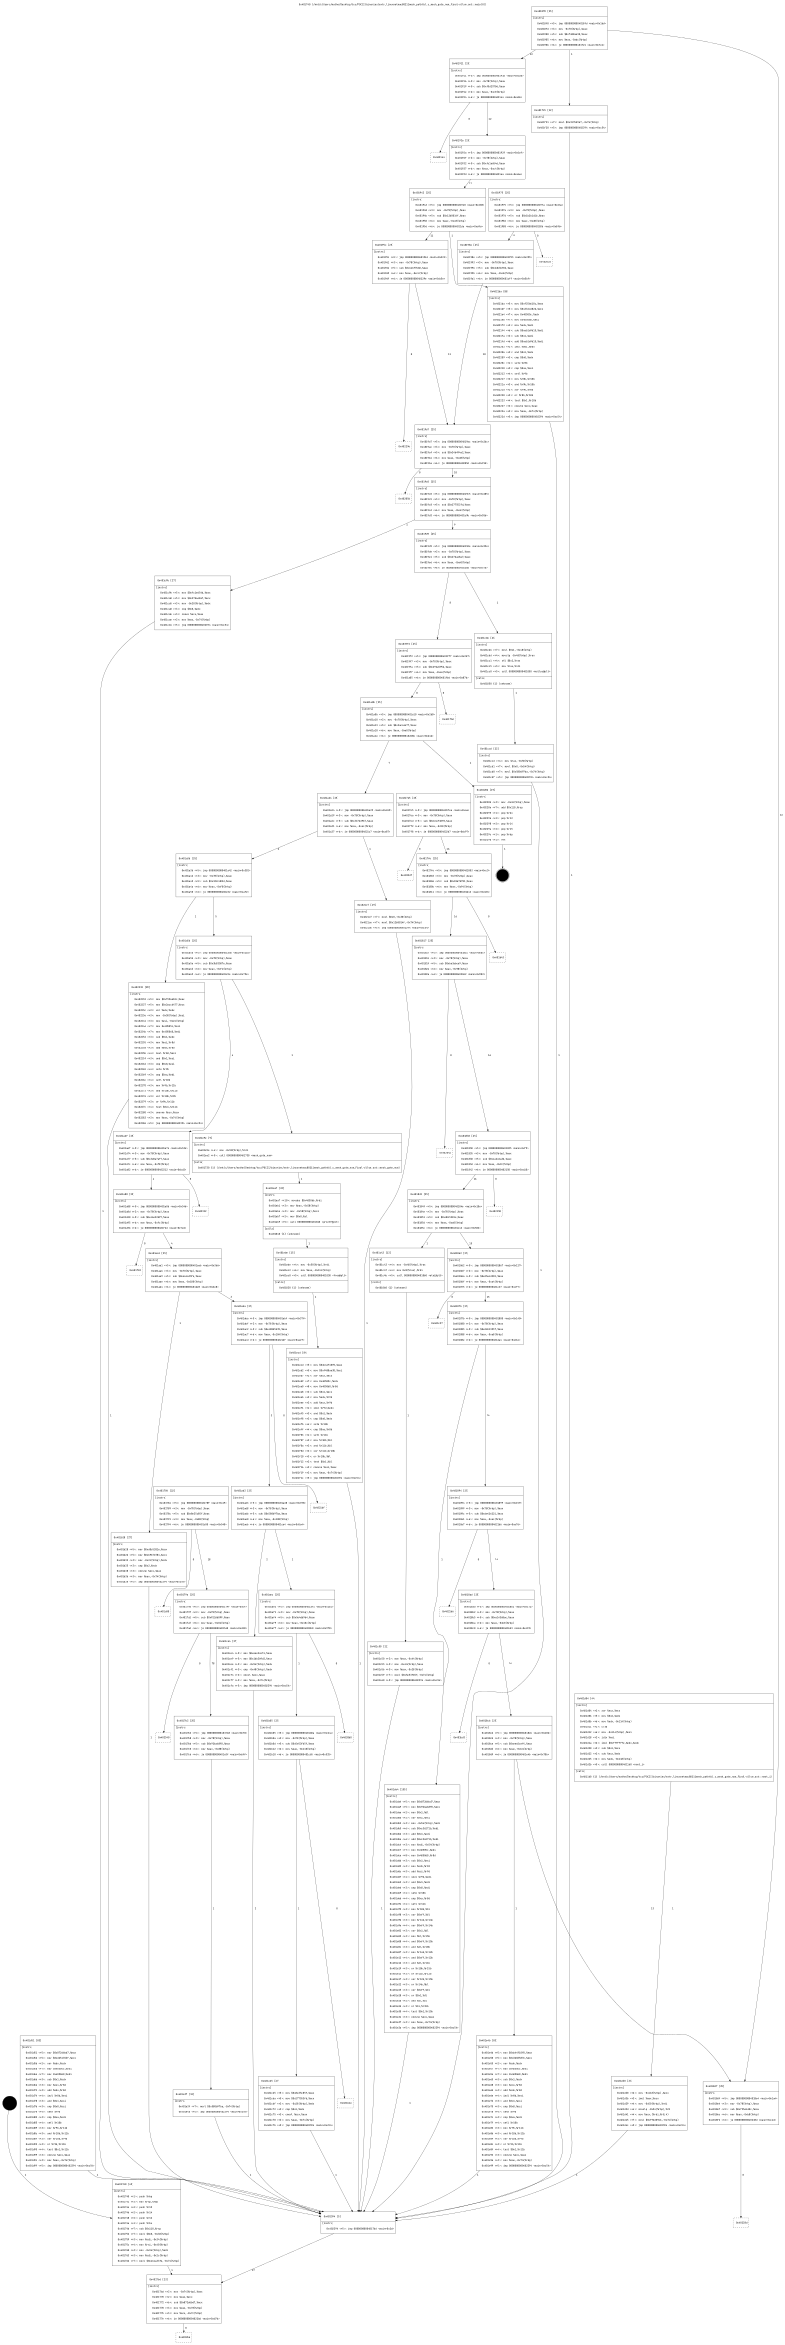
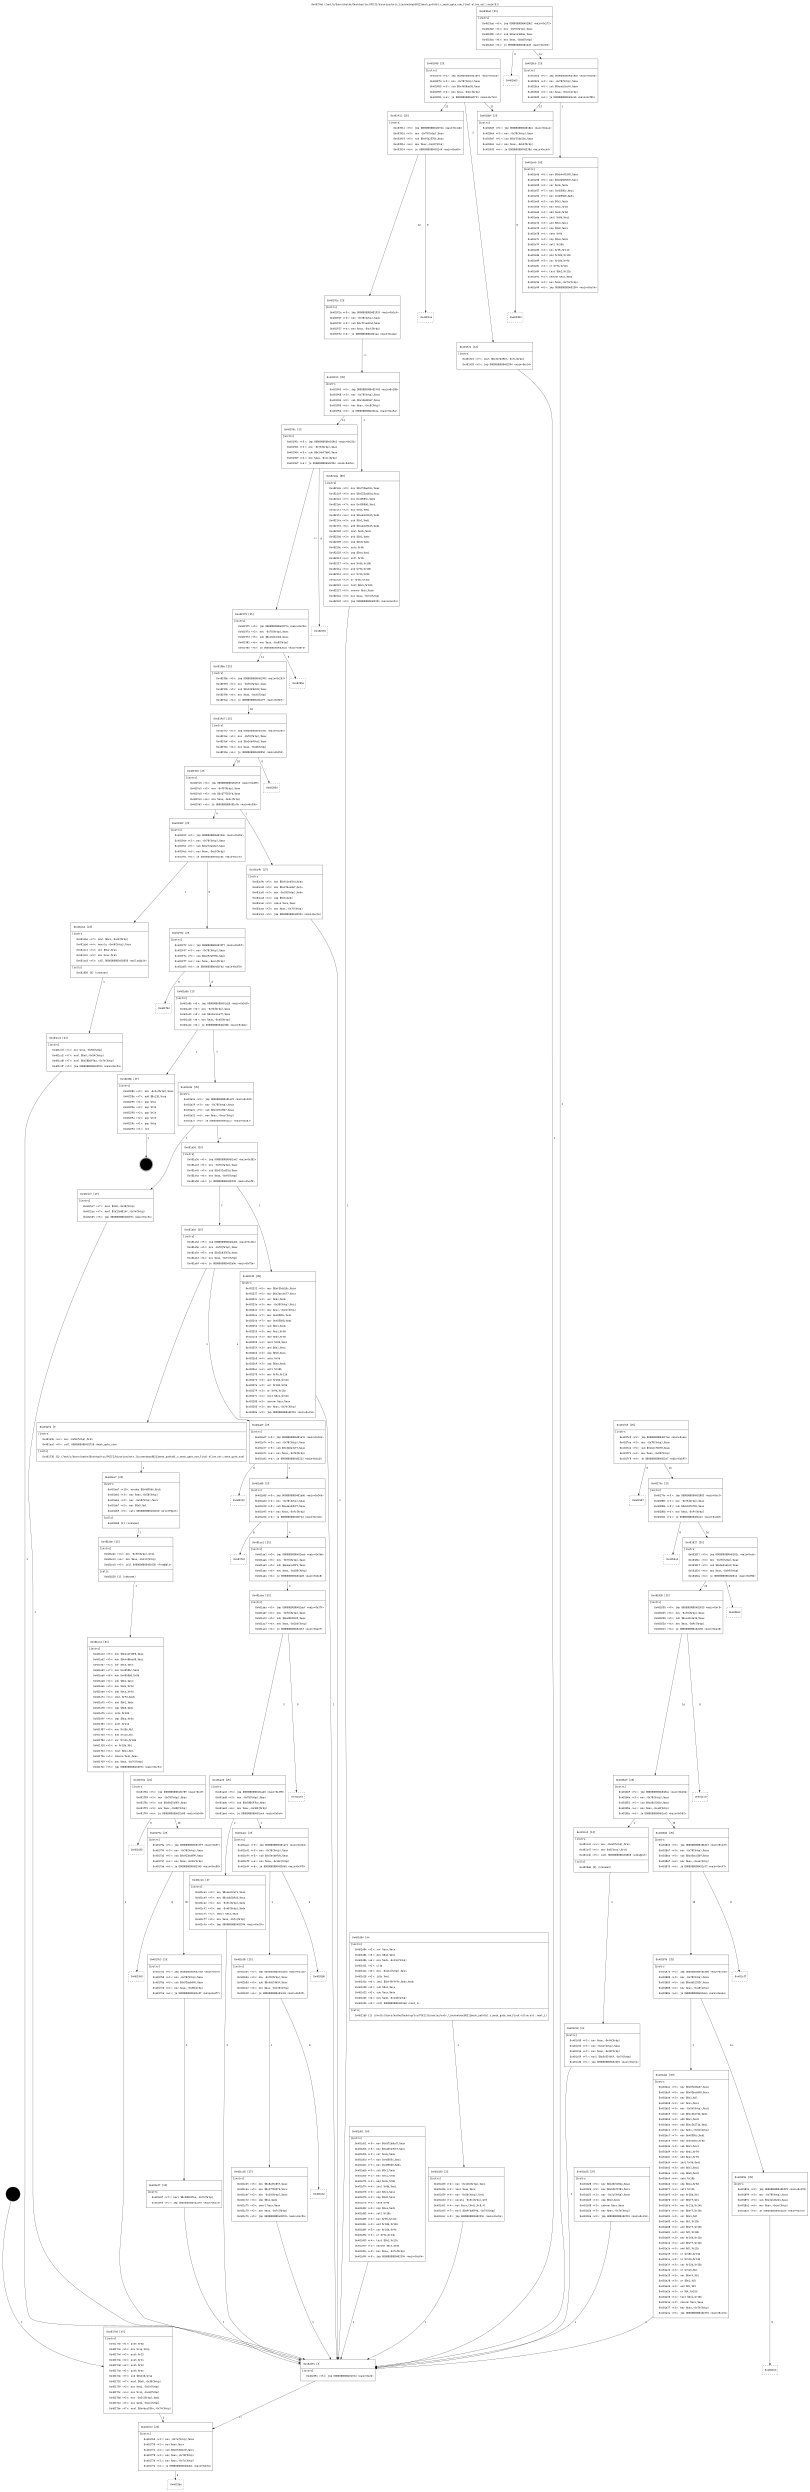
(431, 353) -> (295, 538)
(161, 1411) -> none
(491, 1559) -> none
